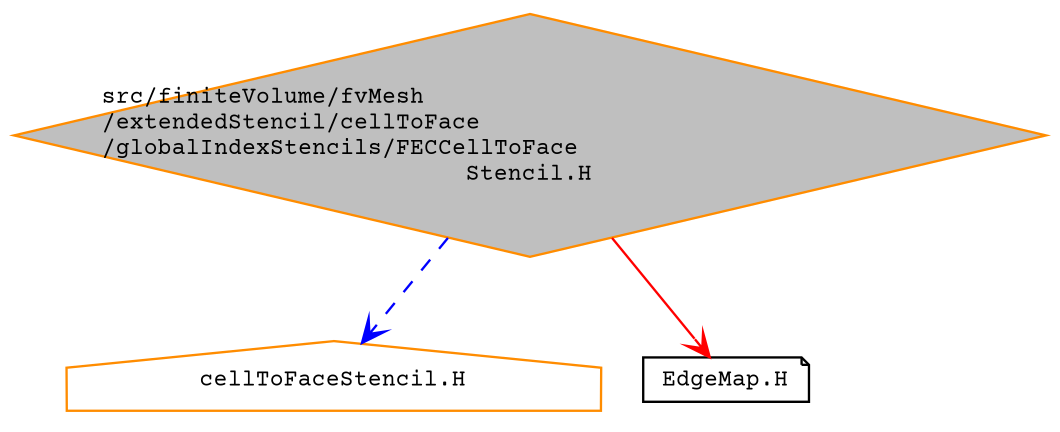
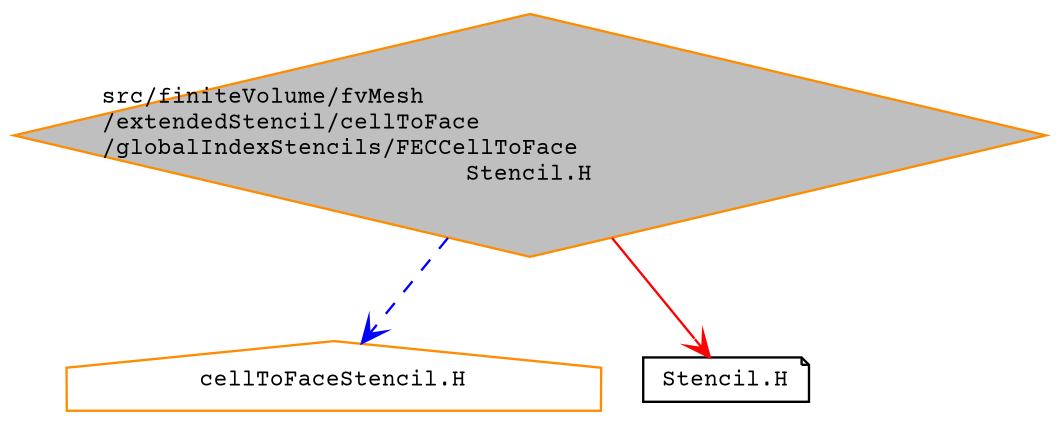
(726, 380) -> (726, 380)
